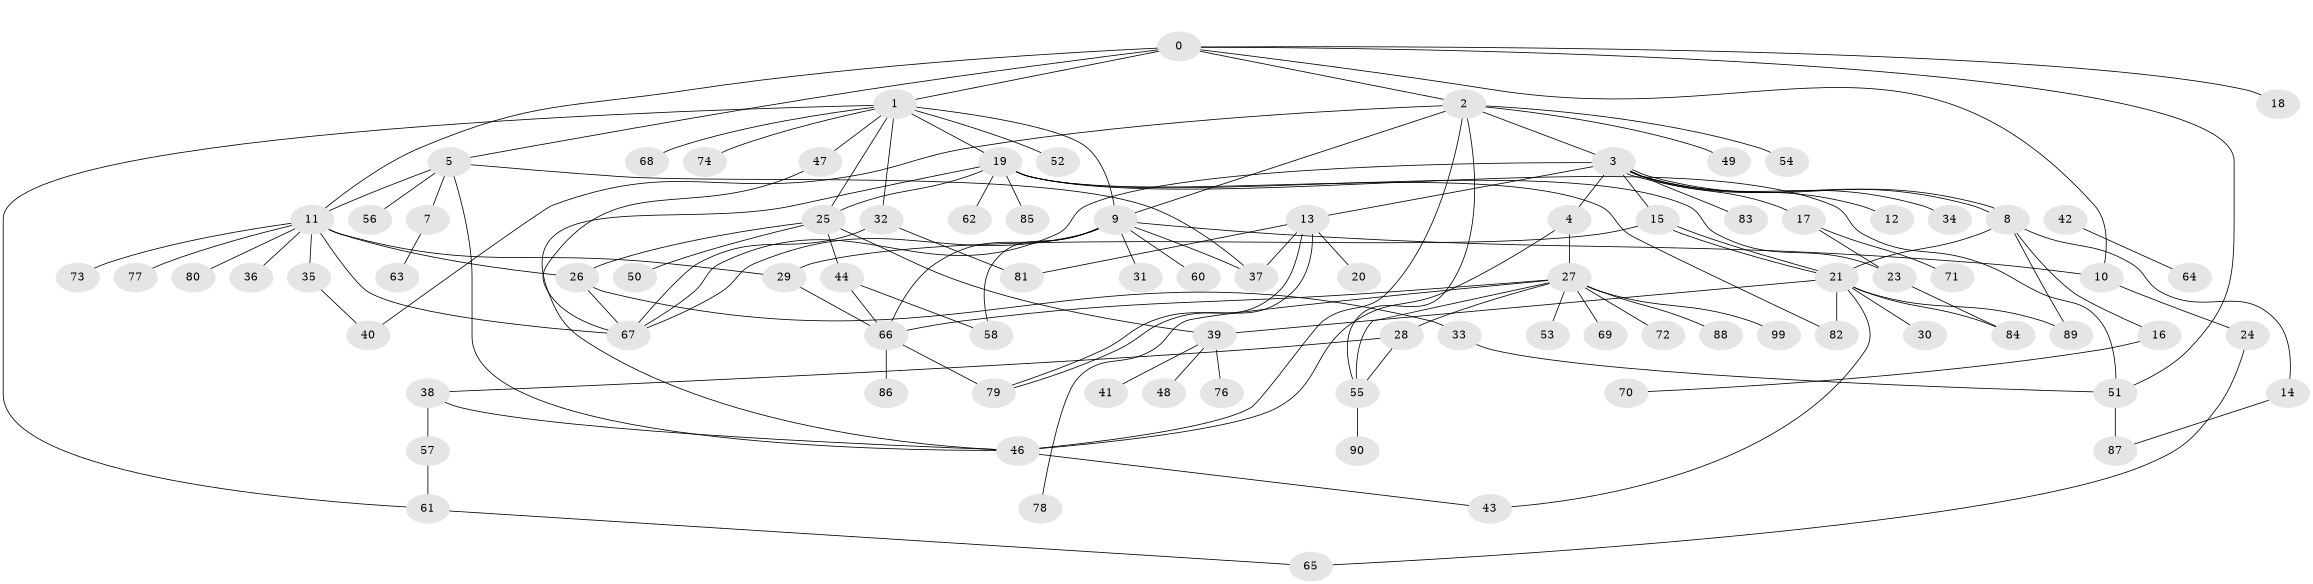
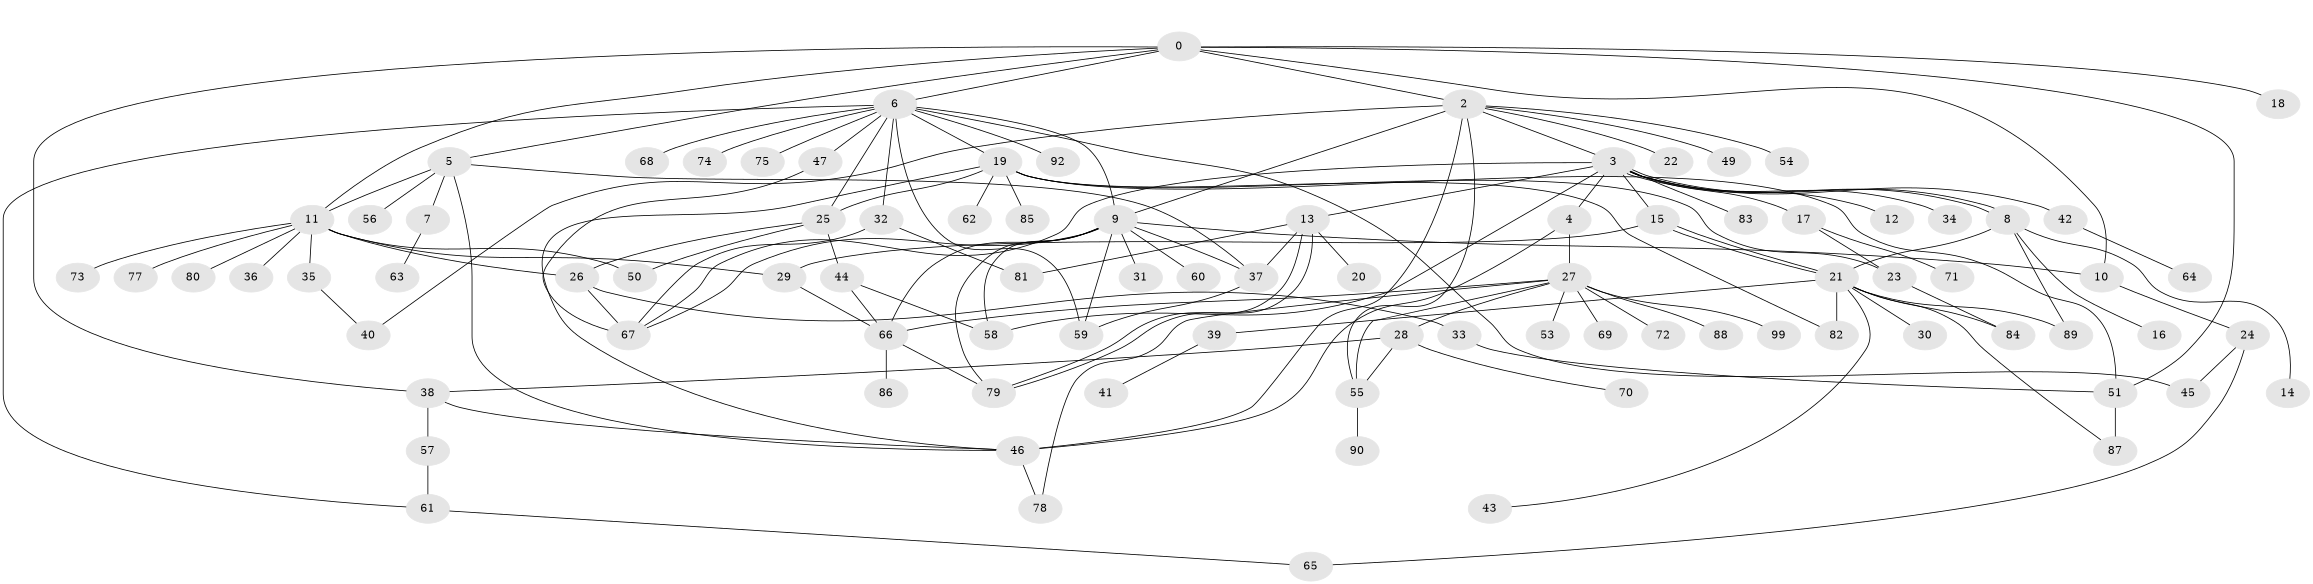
none -> (325, 76)
(895, 104) -> (895, 104)
none -> (763, 162)
(1058, 162) -> (1058, 162)
none -> (1671, 162)
none -> (1924, 188)
none -> (978, 266)
(1012, 297) -> none
none -> (1321, 308)
(449, 315) -> (459, 249)
none -> (1081, 335)
(1895, 375) -> (1511, 372)
(1164, 393) -> none
(1222, 393) -> none
none -> (2188, 393)
(2198, 423) -> (1984, 349)
(1254, 480) -> (1029, 480)
